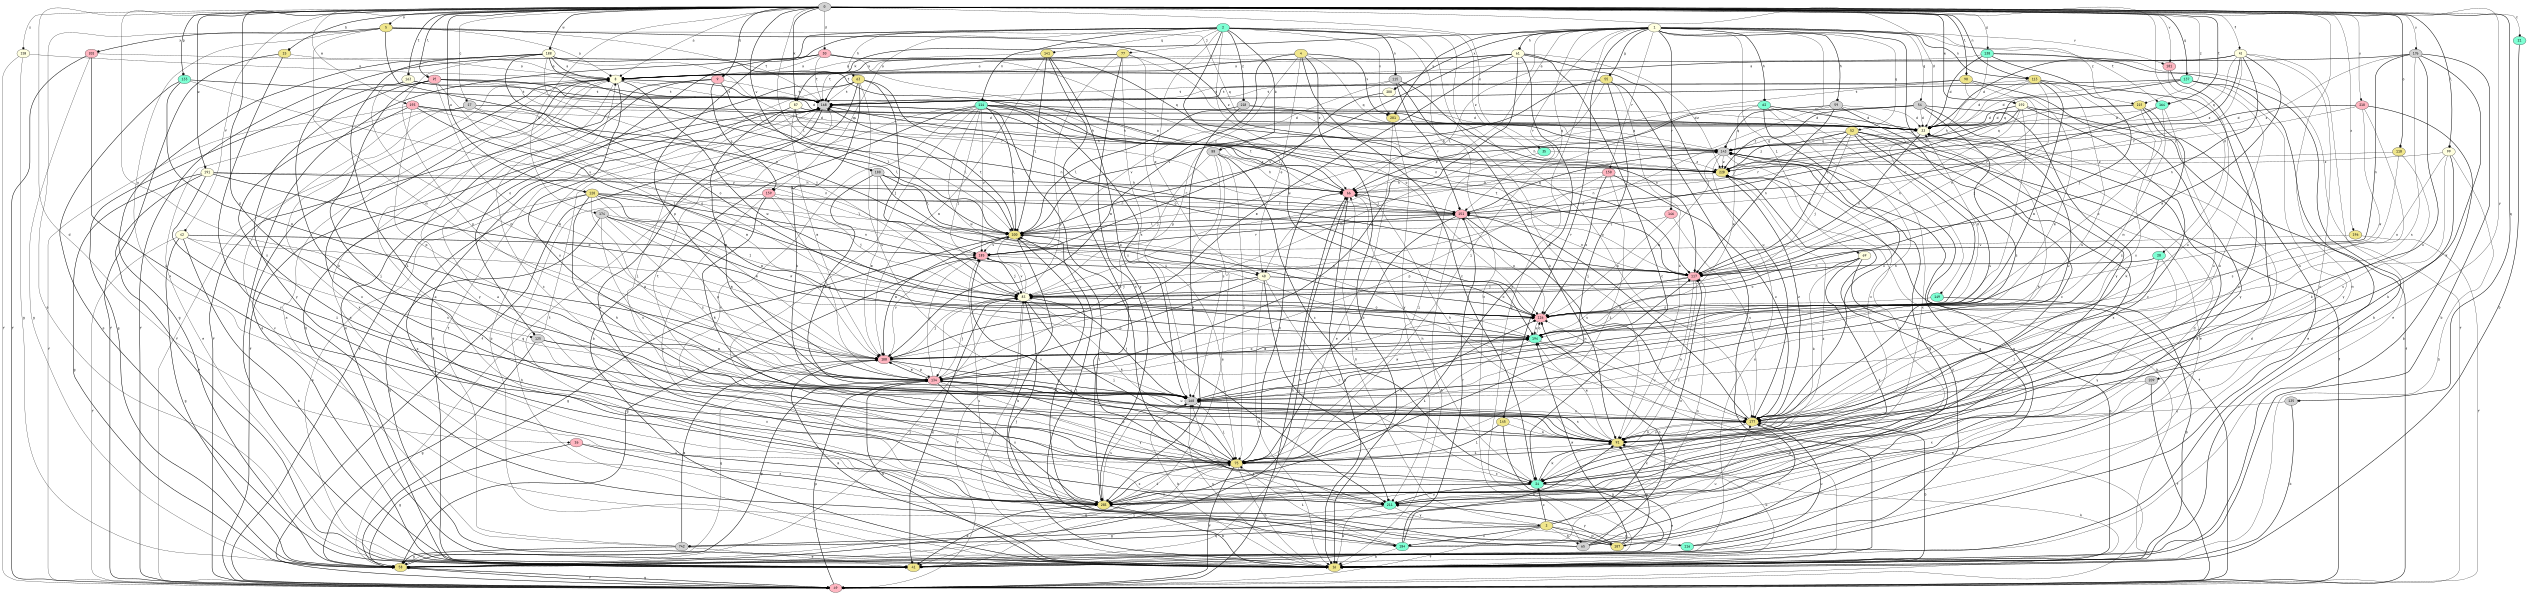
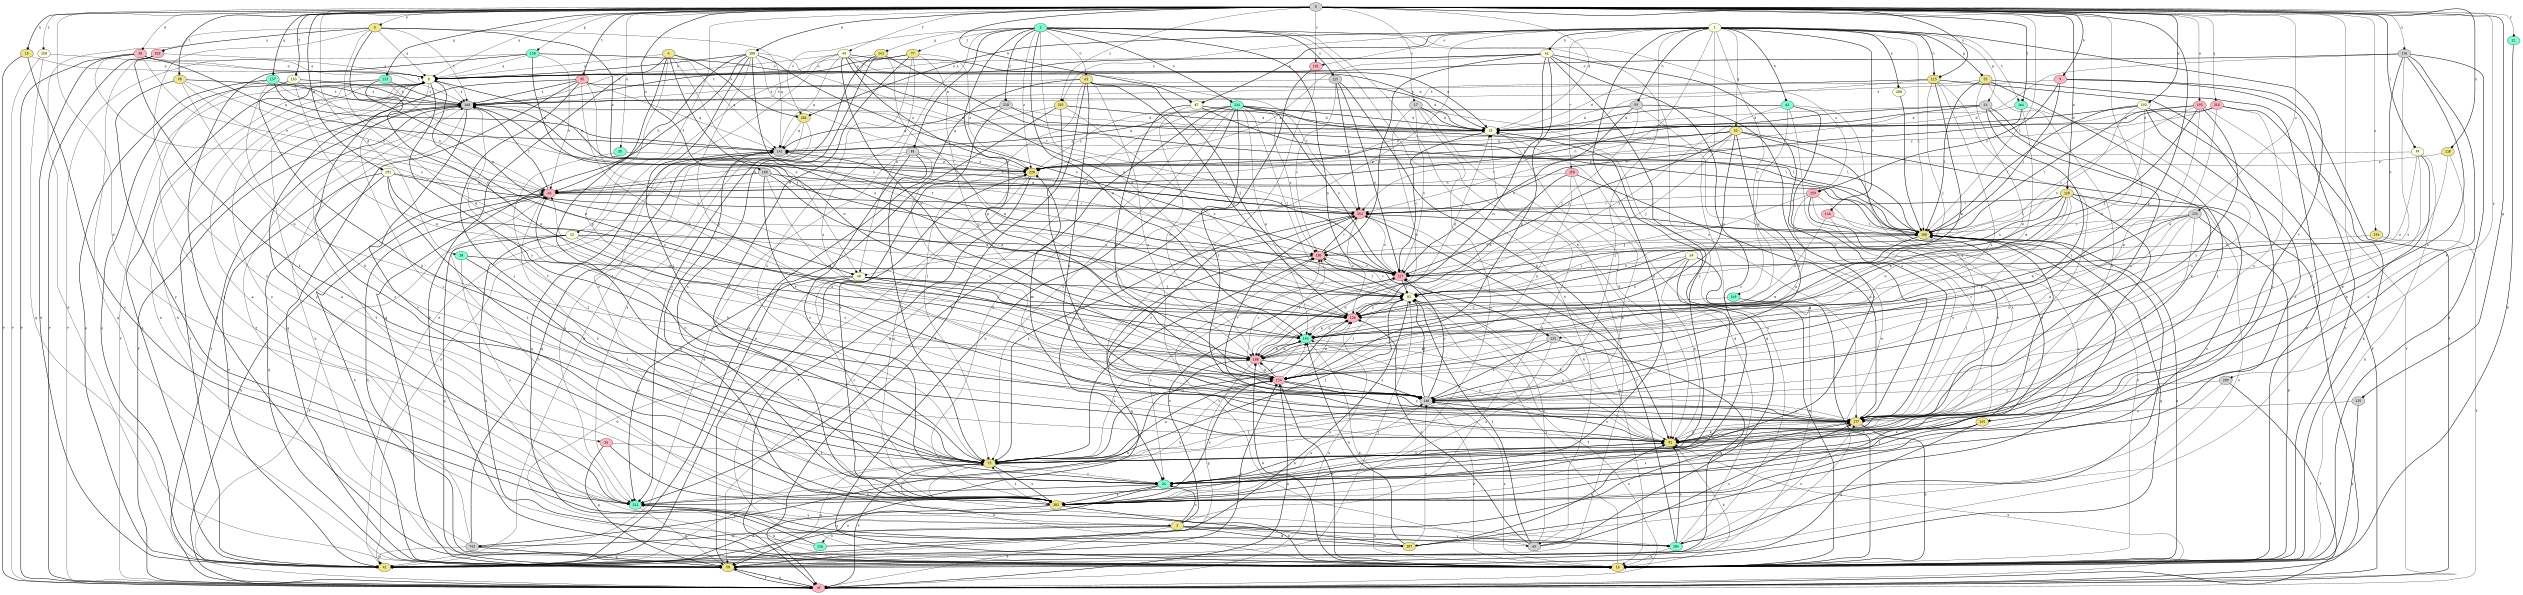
(1767, 144) -> none
(1243, 303) -> (907, 330)
(1600, 511) -> (1535, 381)
